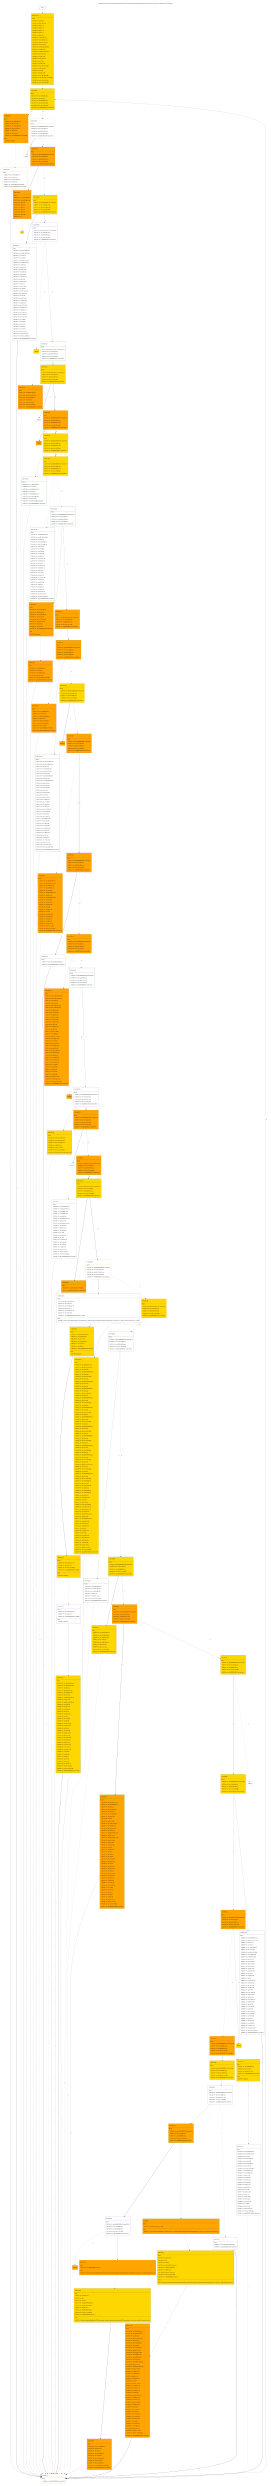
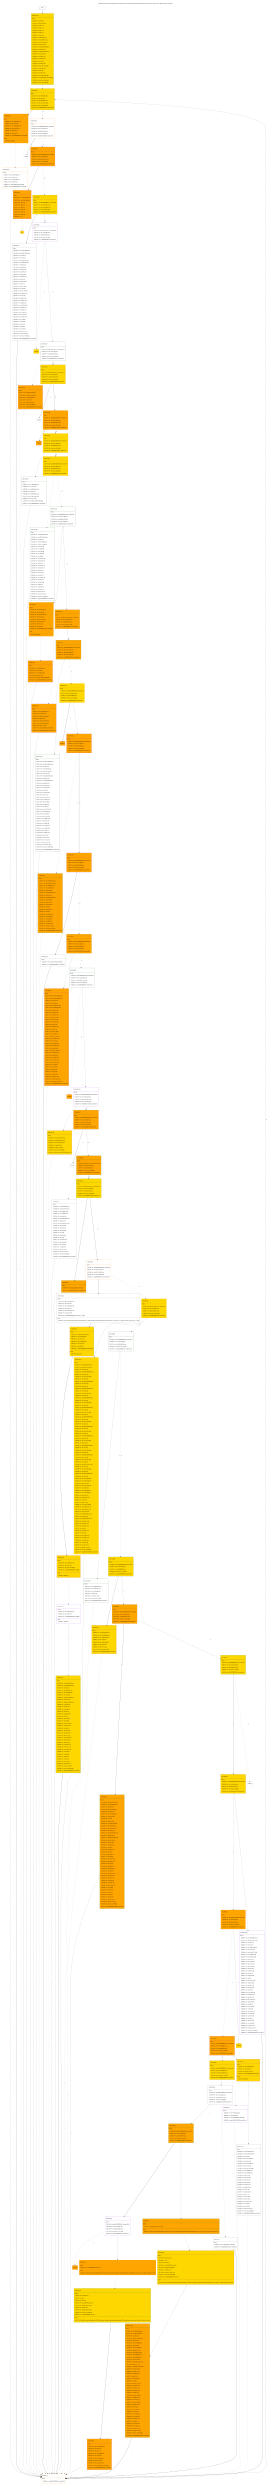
none -> (235, 2114)
